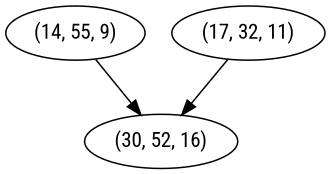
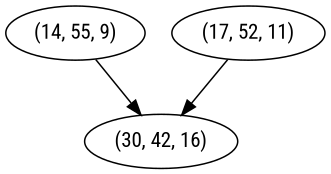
(248, 33) -> (248, 33)
(161, 141) -> (161, 141)
